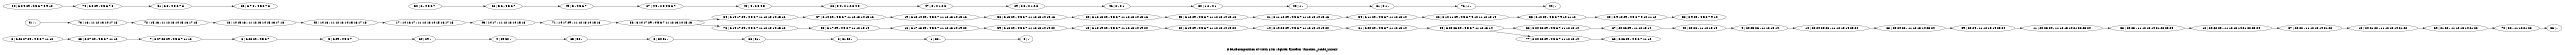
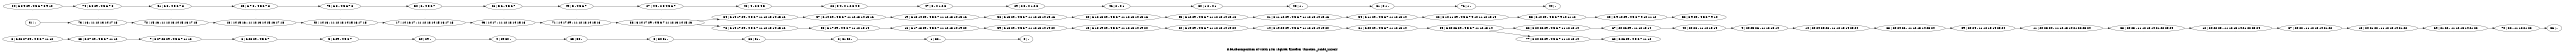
none -> (341, 6)
